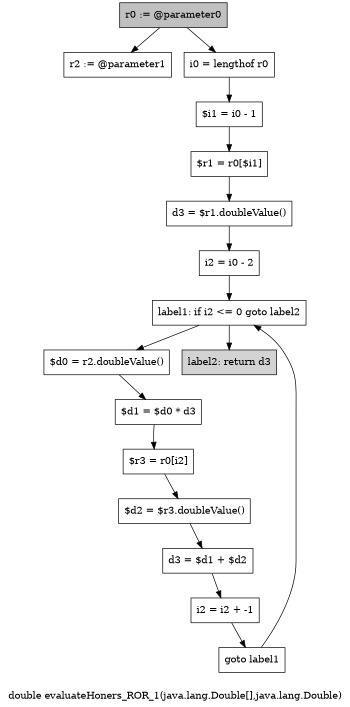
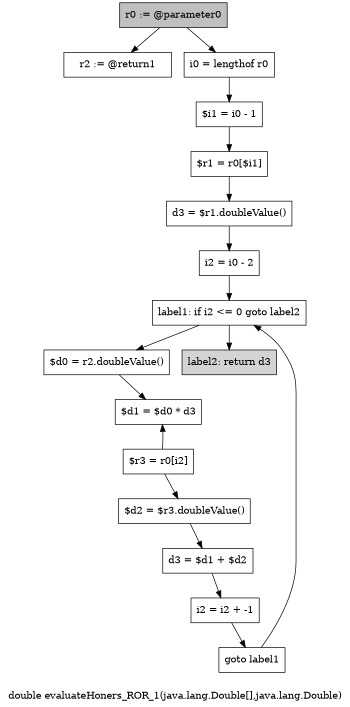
(118, 65) -> (118, 65)
(154, 433) -> (163, 440)
